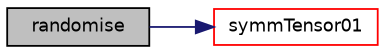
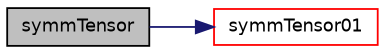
(78, 27) -> (78, 27)
